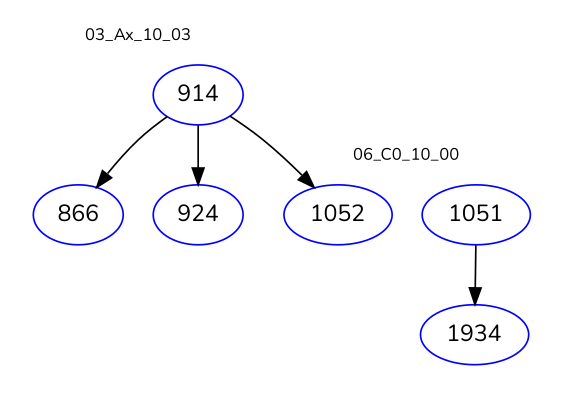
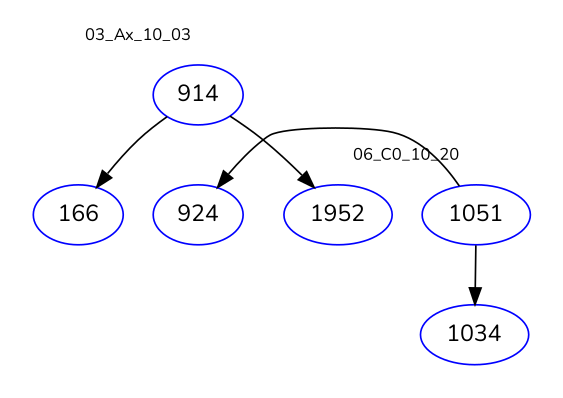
(198, 147) -> (346, 128)
(406, 156) -> (406, 156)
(78, 215) -> (78, 215)
(338, 215) -> (338, 215)
(475, 335) -> (475, 335)
